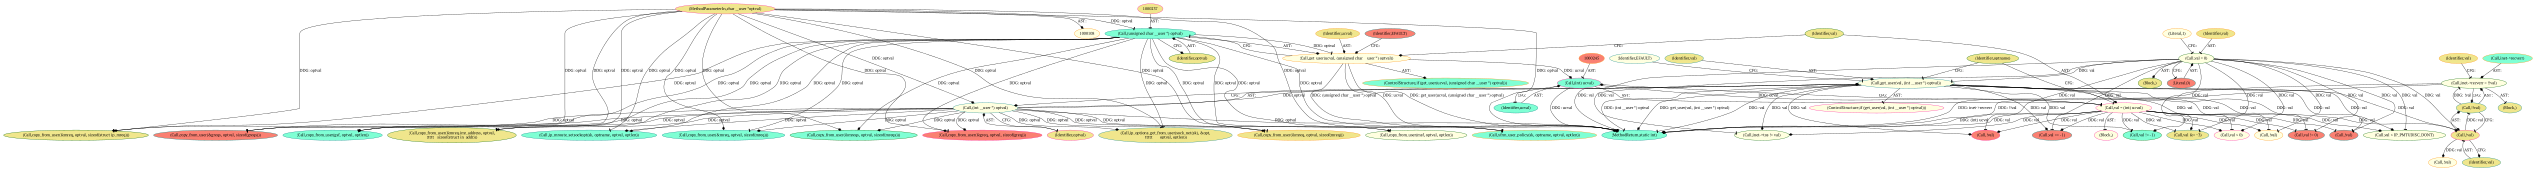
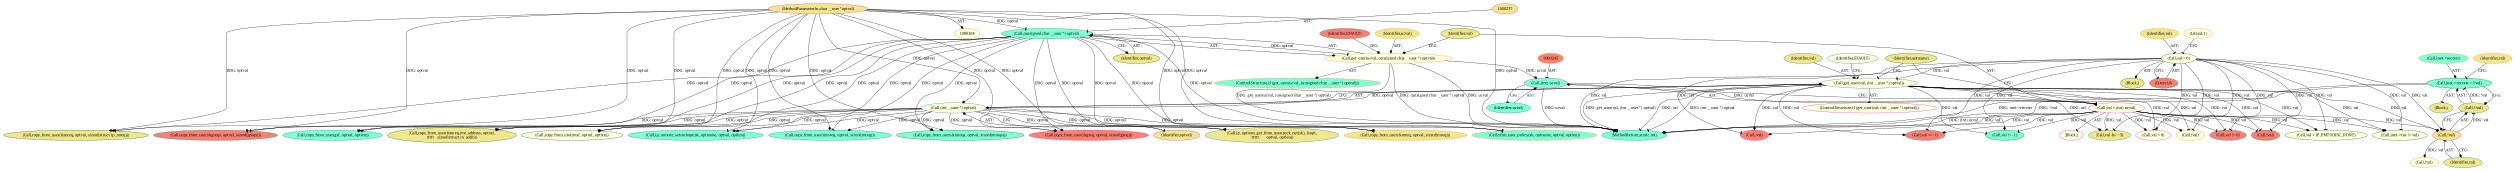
(1248, 46) -> (1333, 46)
(2474, 83) -> (2459, 83)
none -> (717, 95)
